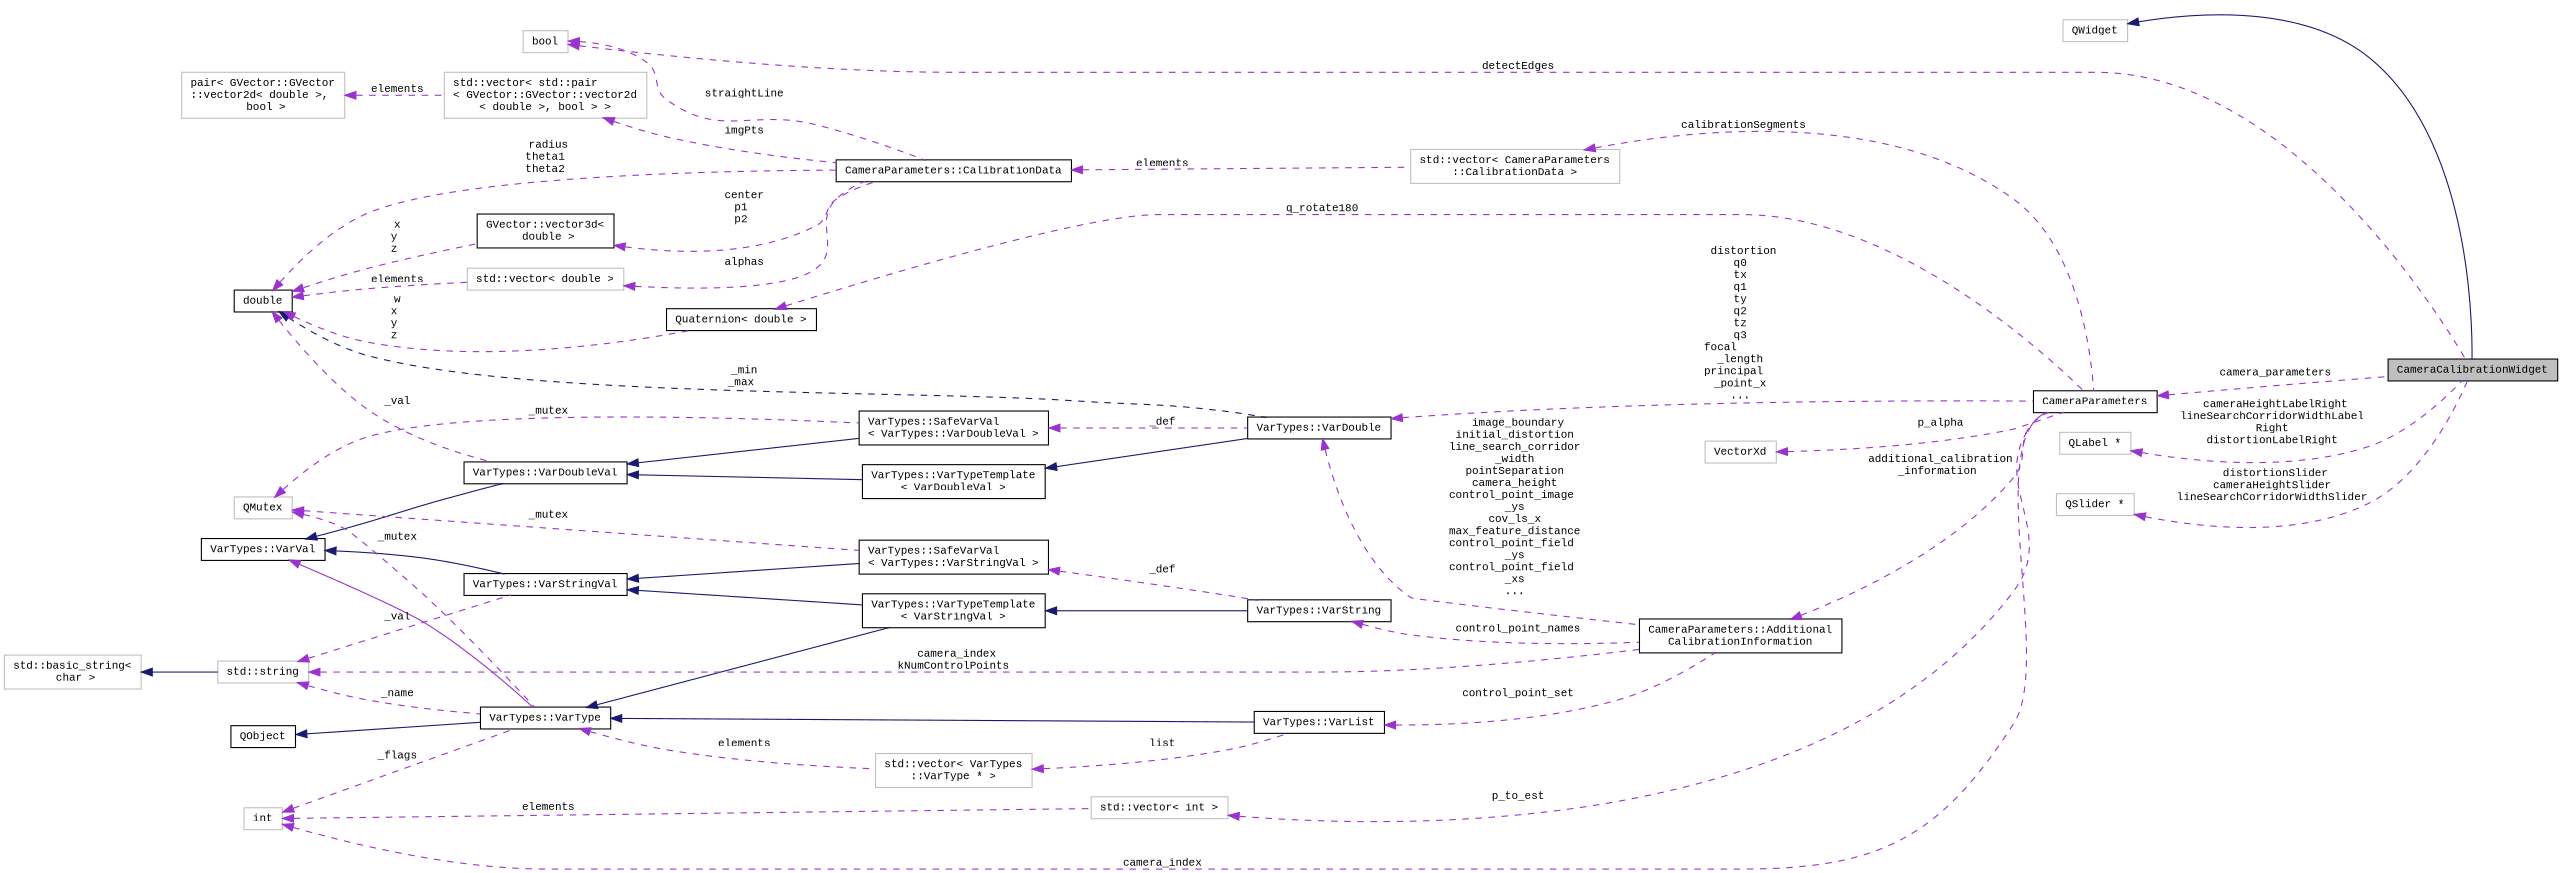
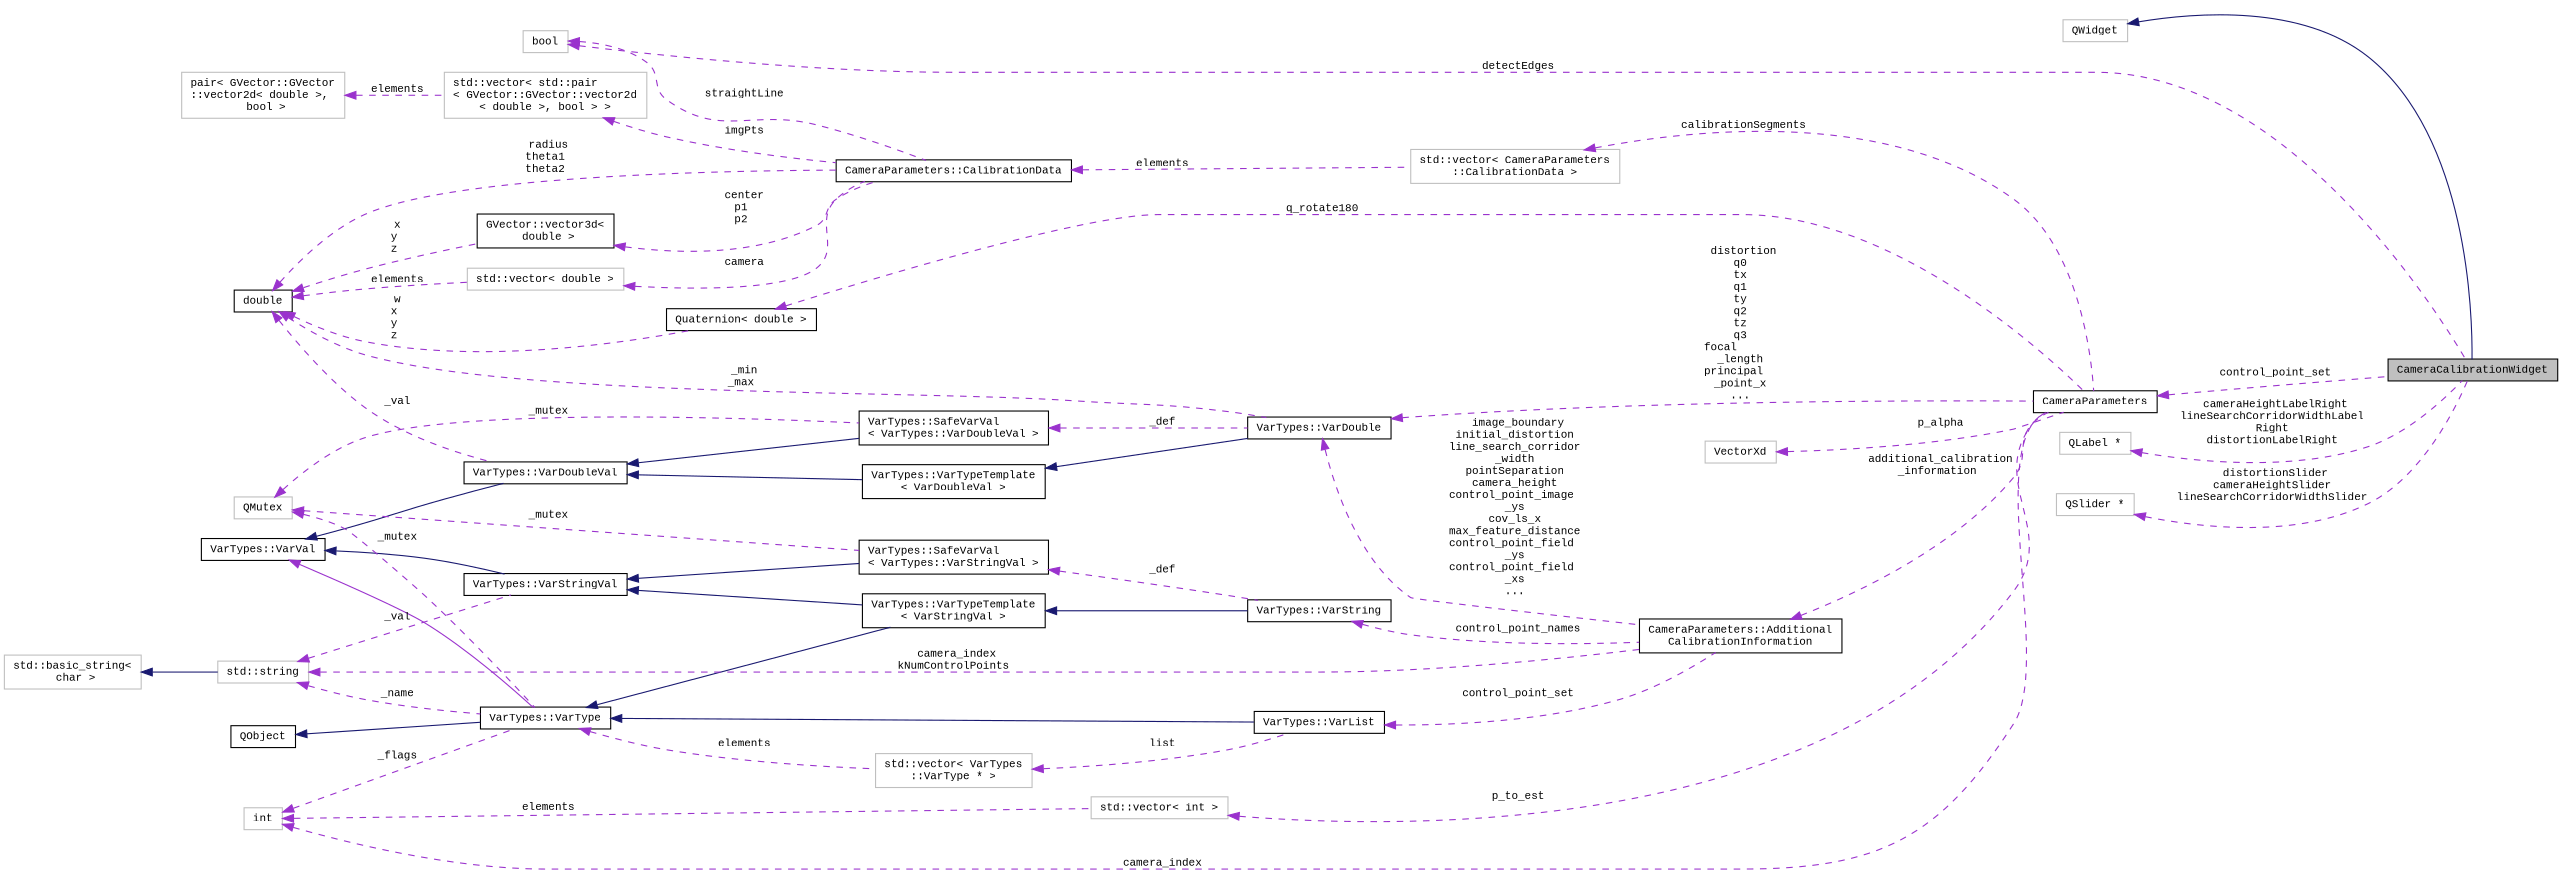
(741, 262) -> (741, 262)
(2273, 373) -> (2273, 373)
(772, 392) -> (772, 392)
